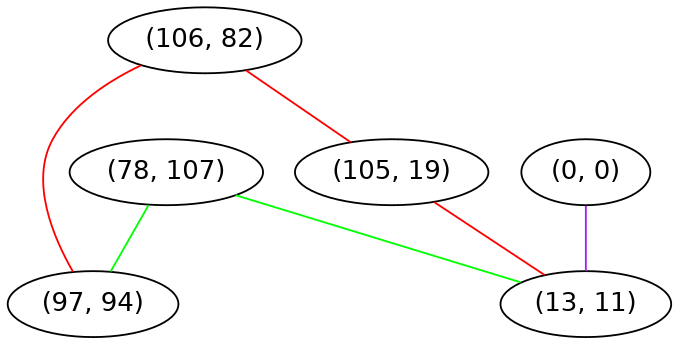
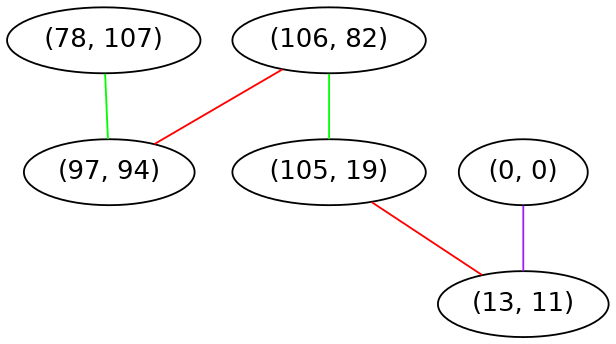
(298, 106) -> (329, 106)
(378, 239) -> none
